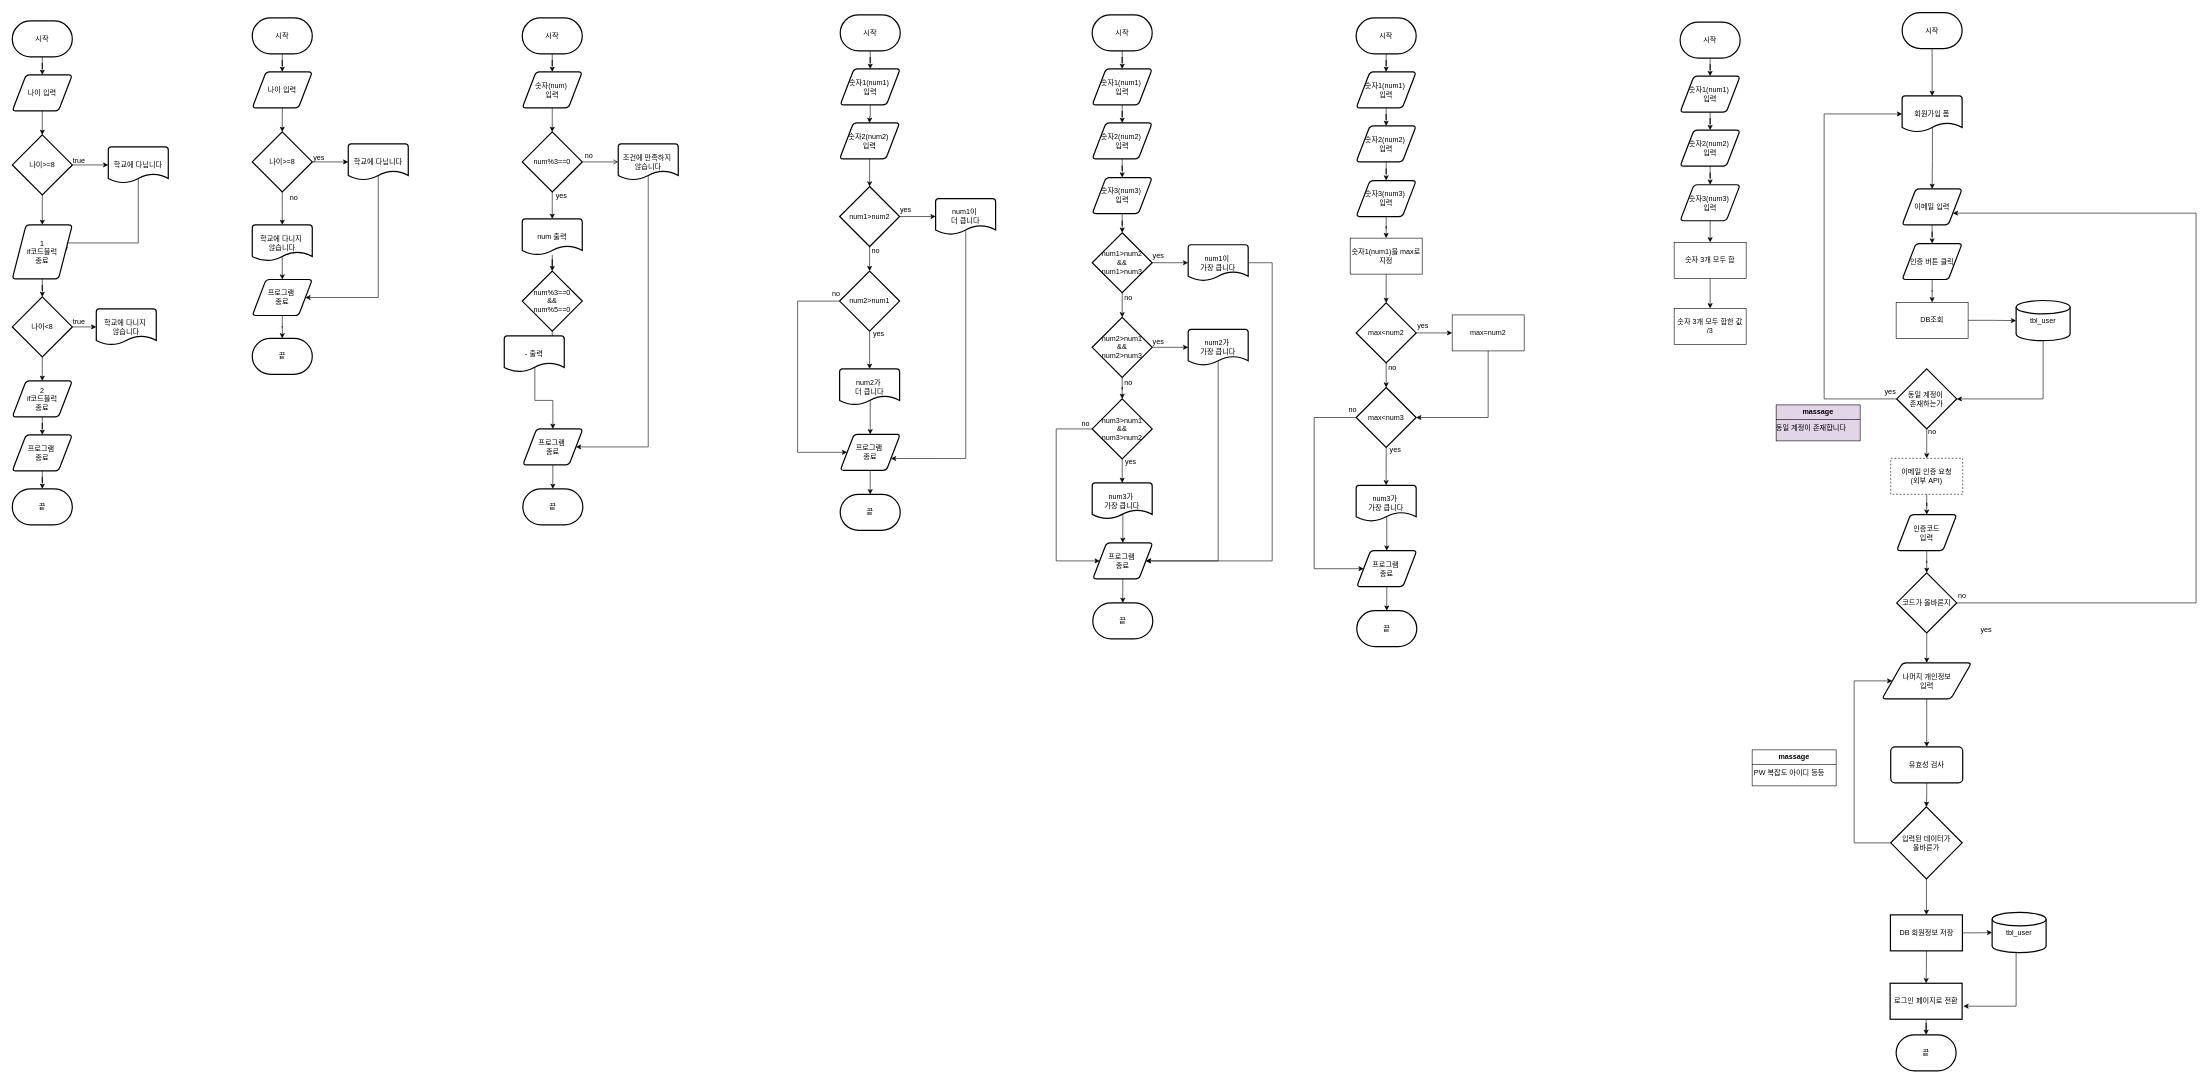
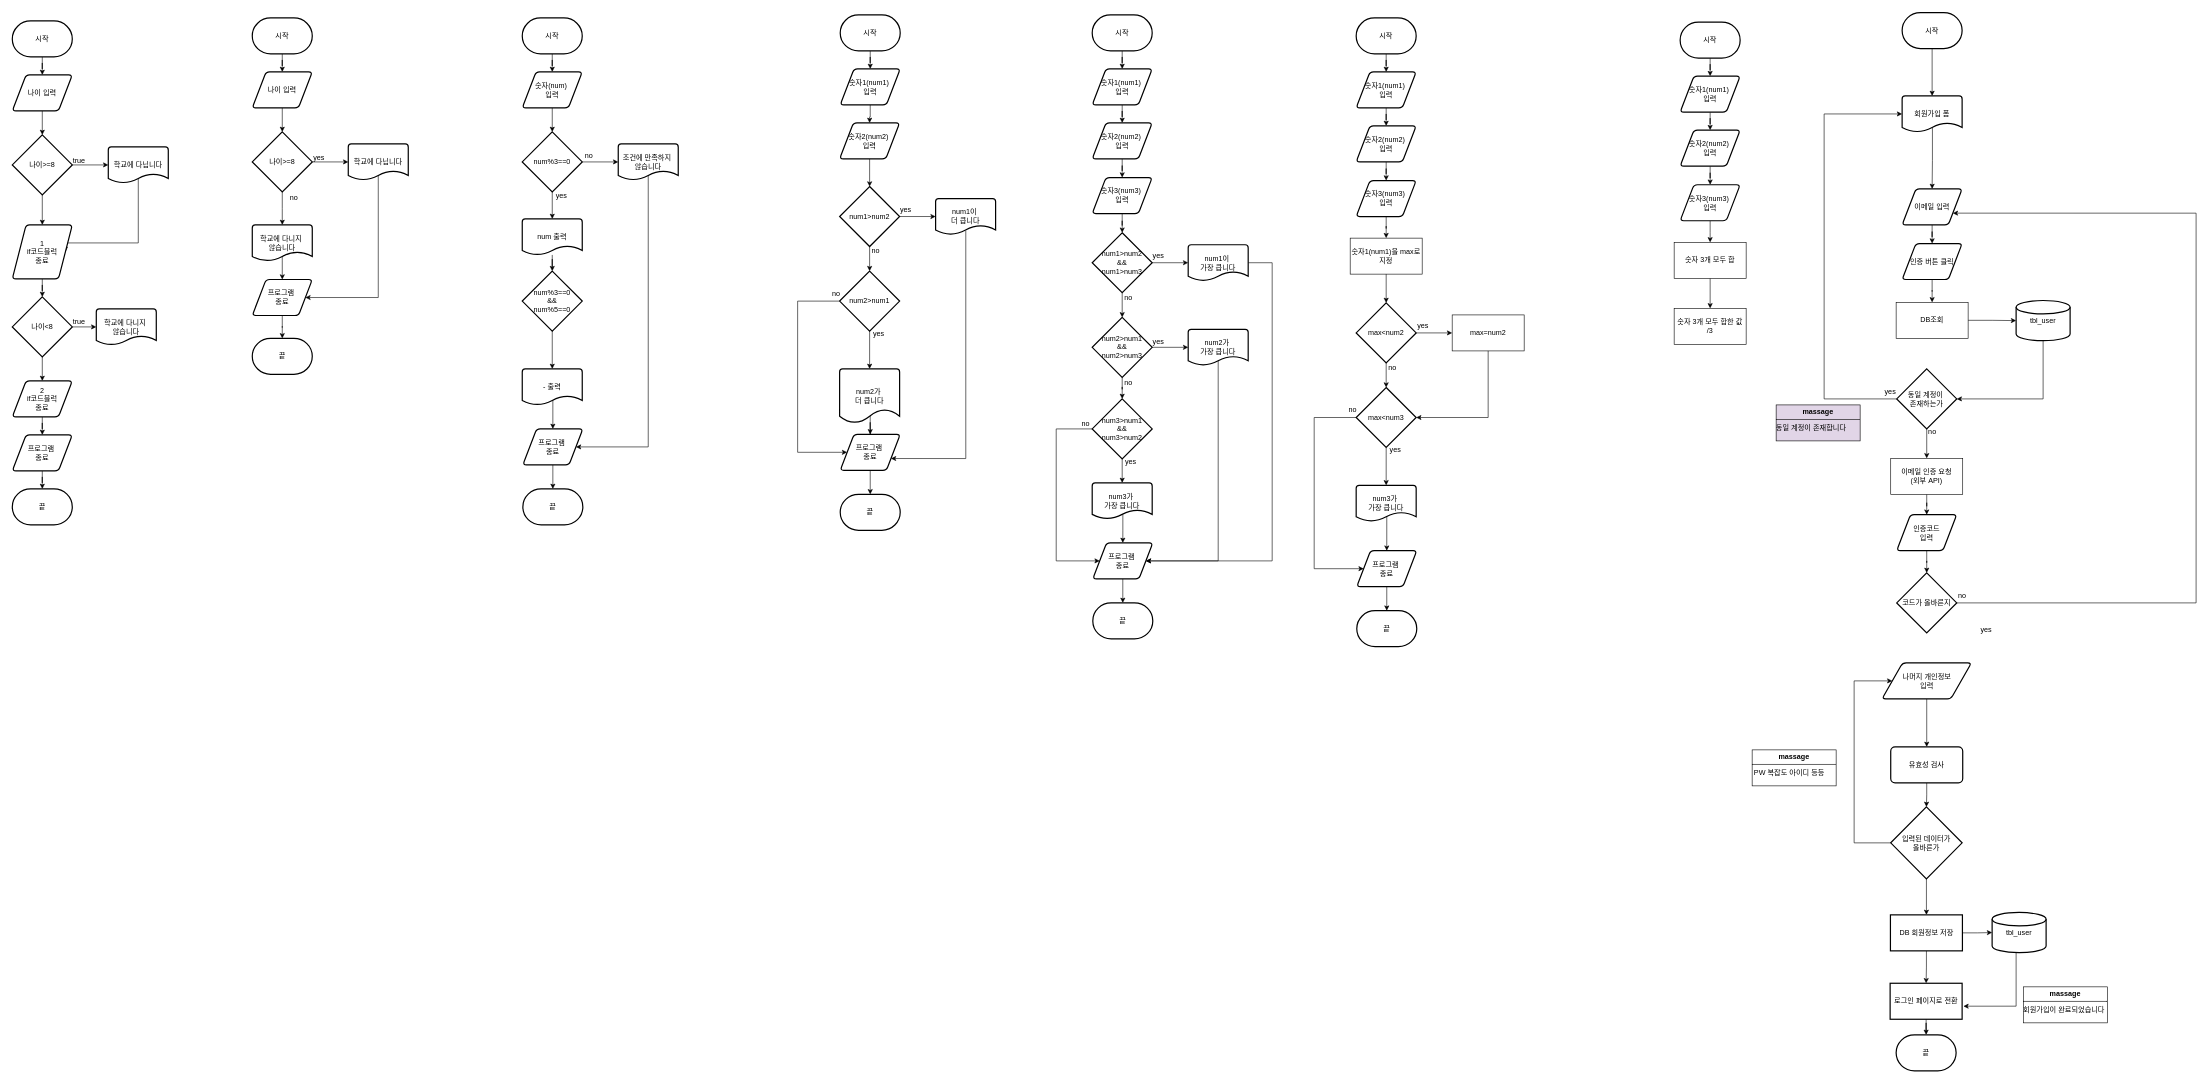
(614, 162) -> (612, 162)
(534, 354) -> (552, 387)
(870, 387) -> (870, 396)
(1927, 476) -> (1927, 476)
(1927, 657) -> none
none -> (2066, 1005)
